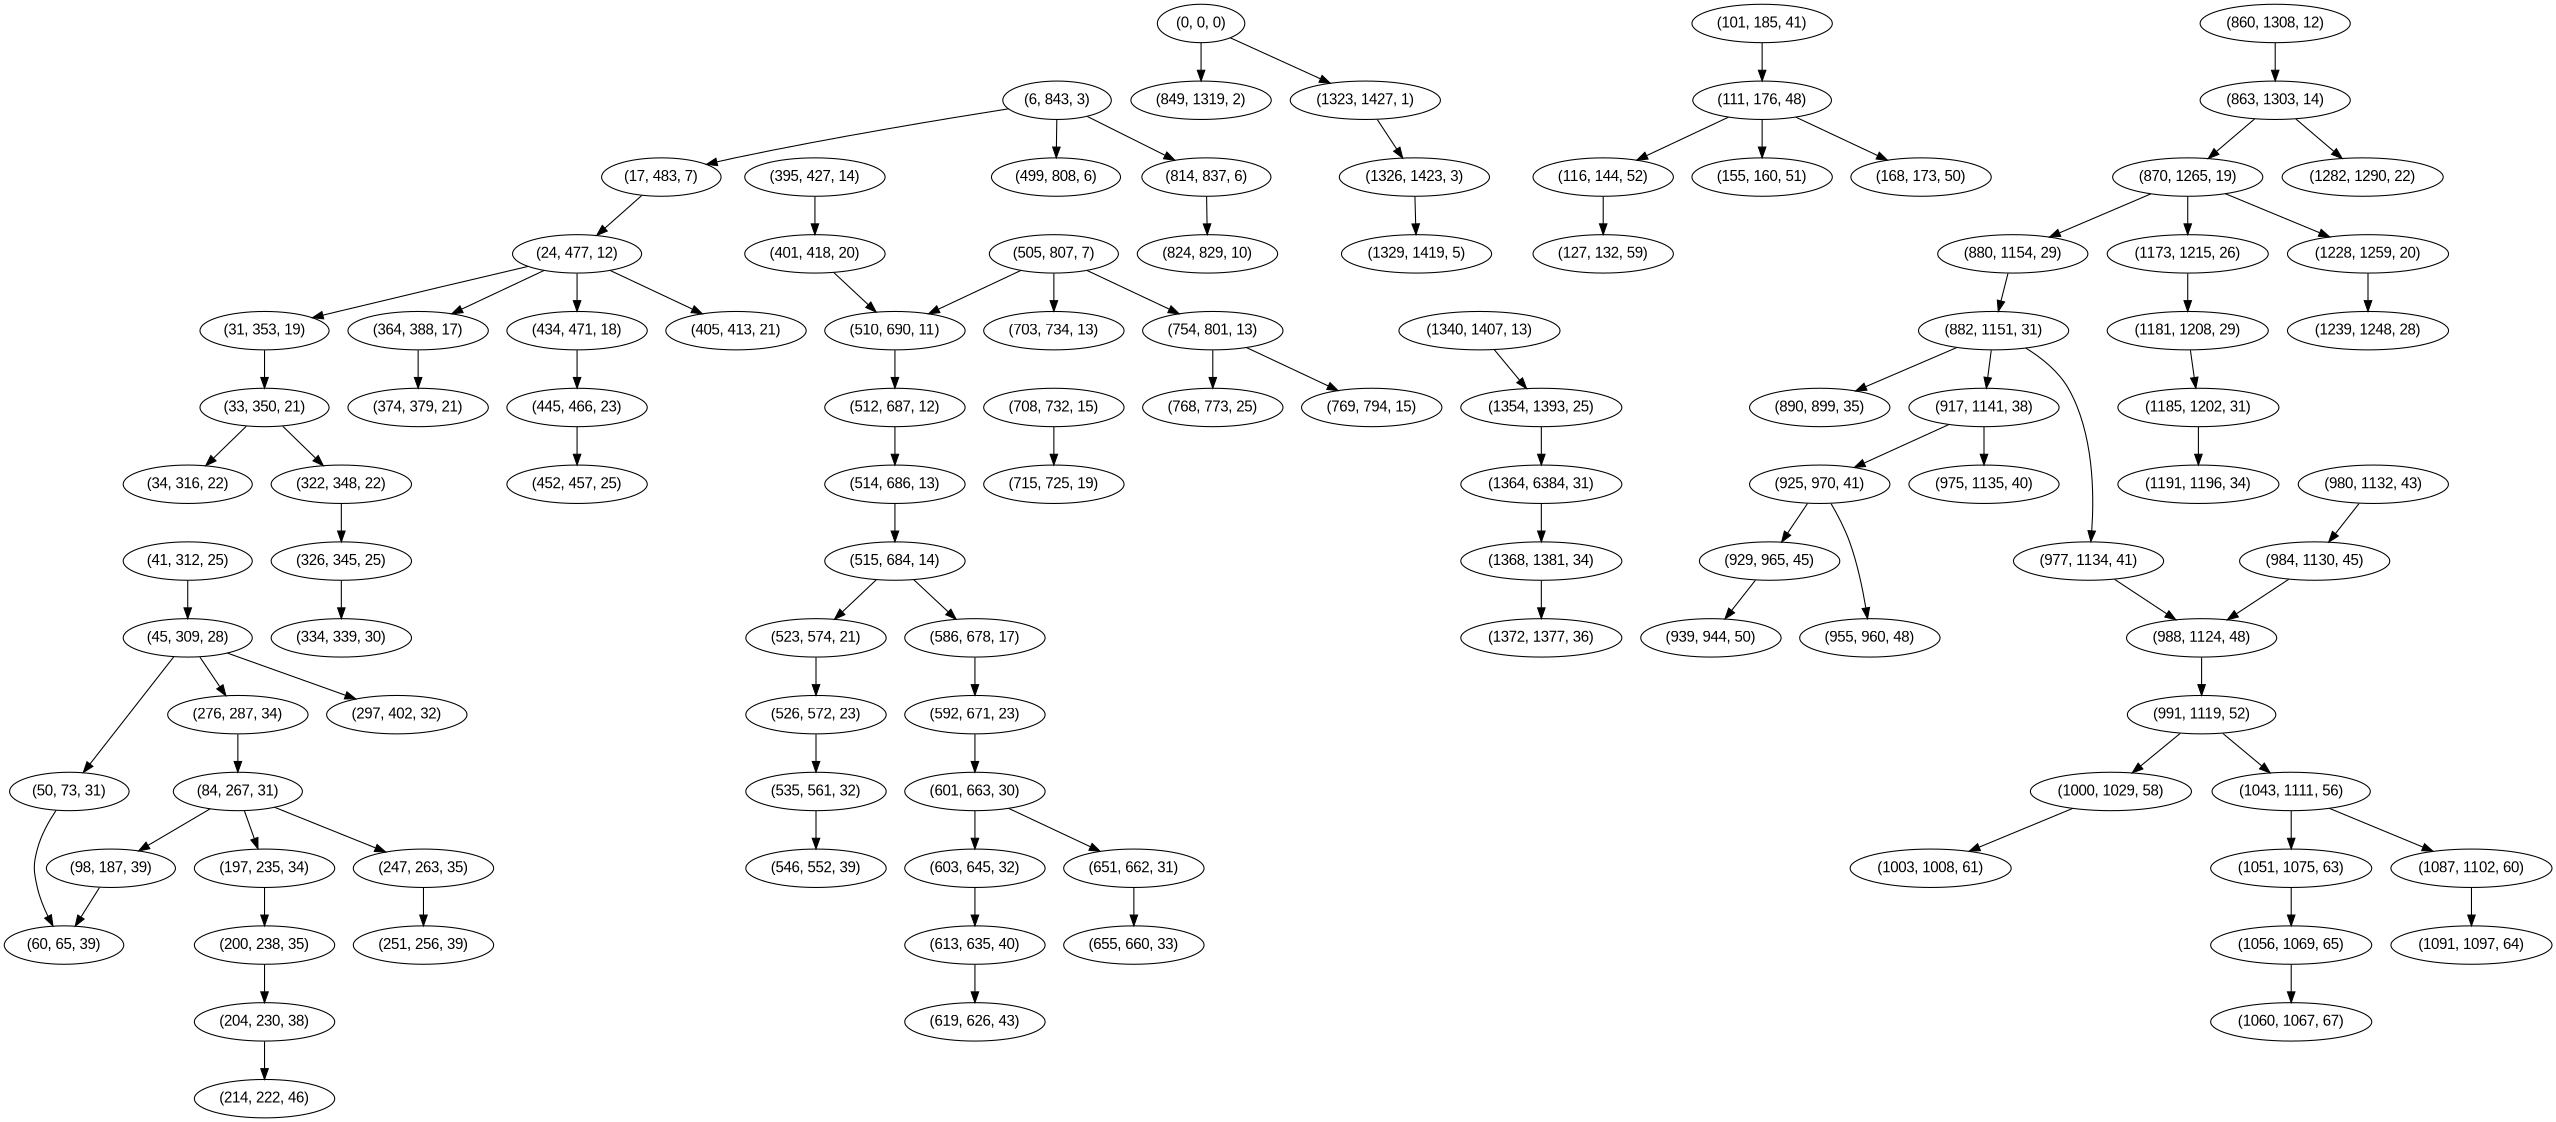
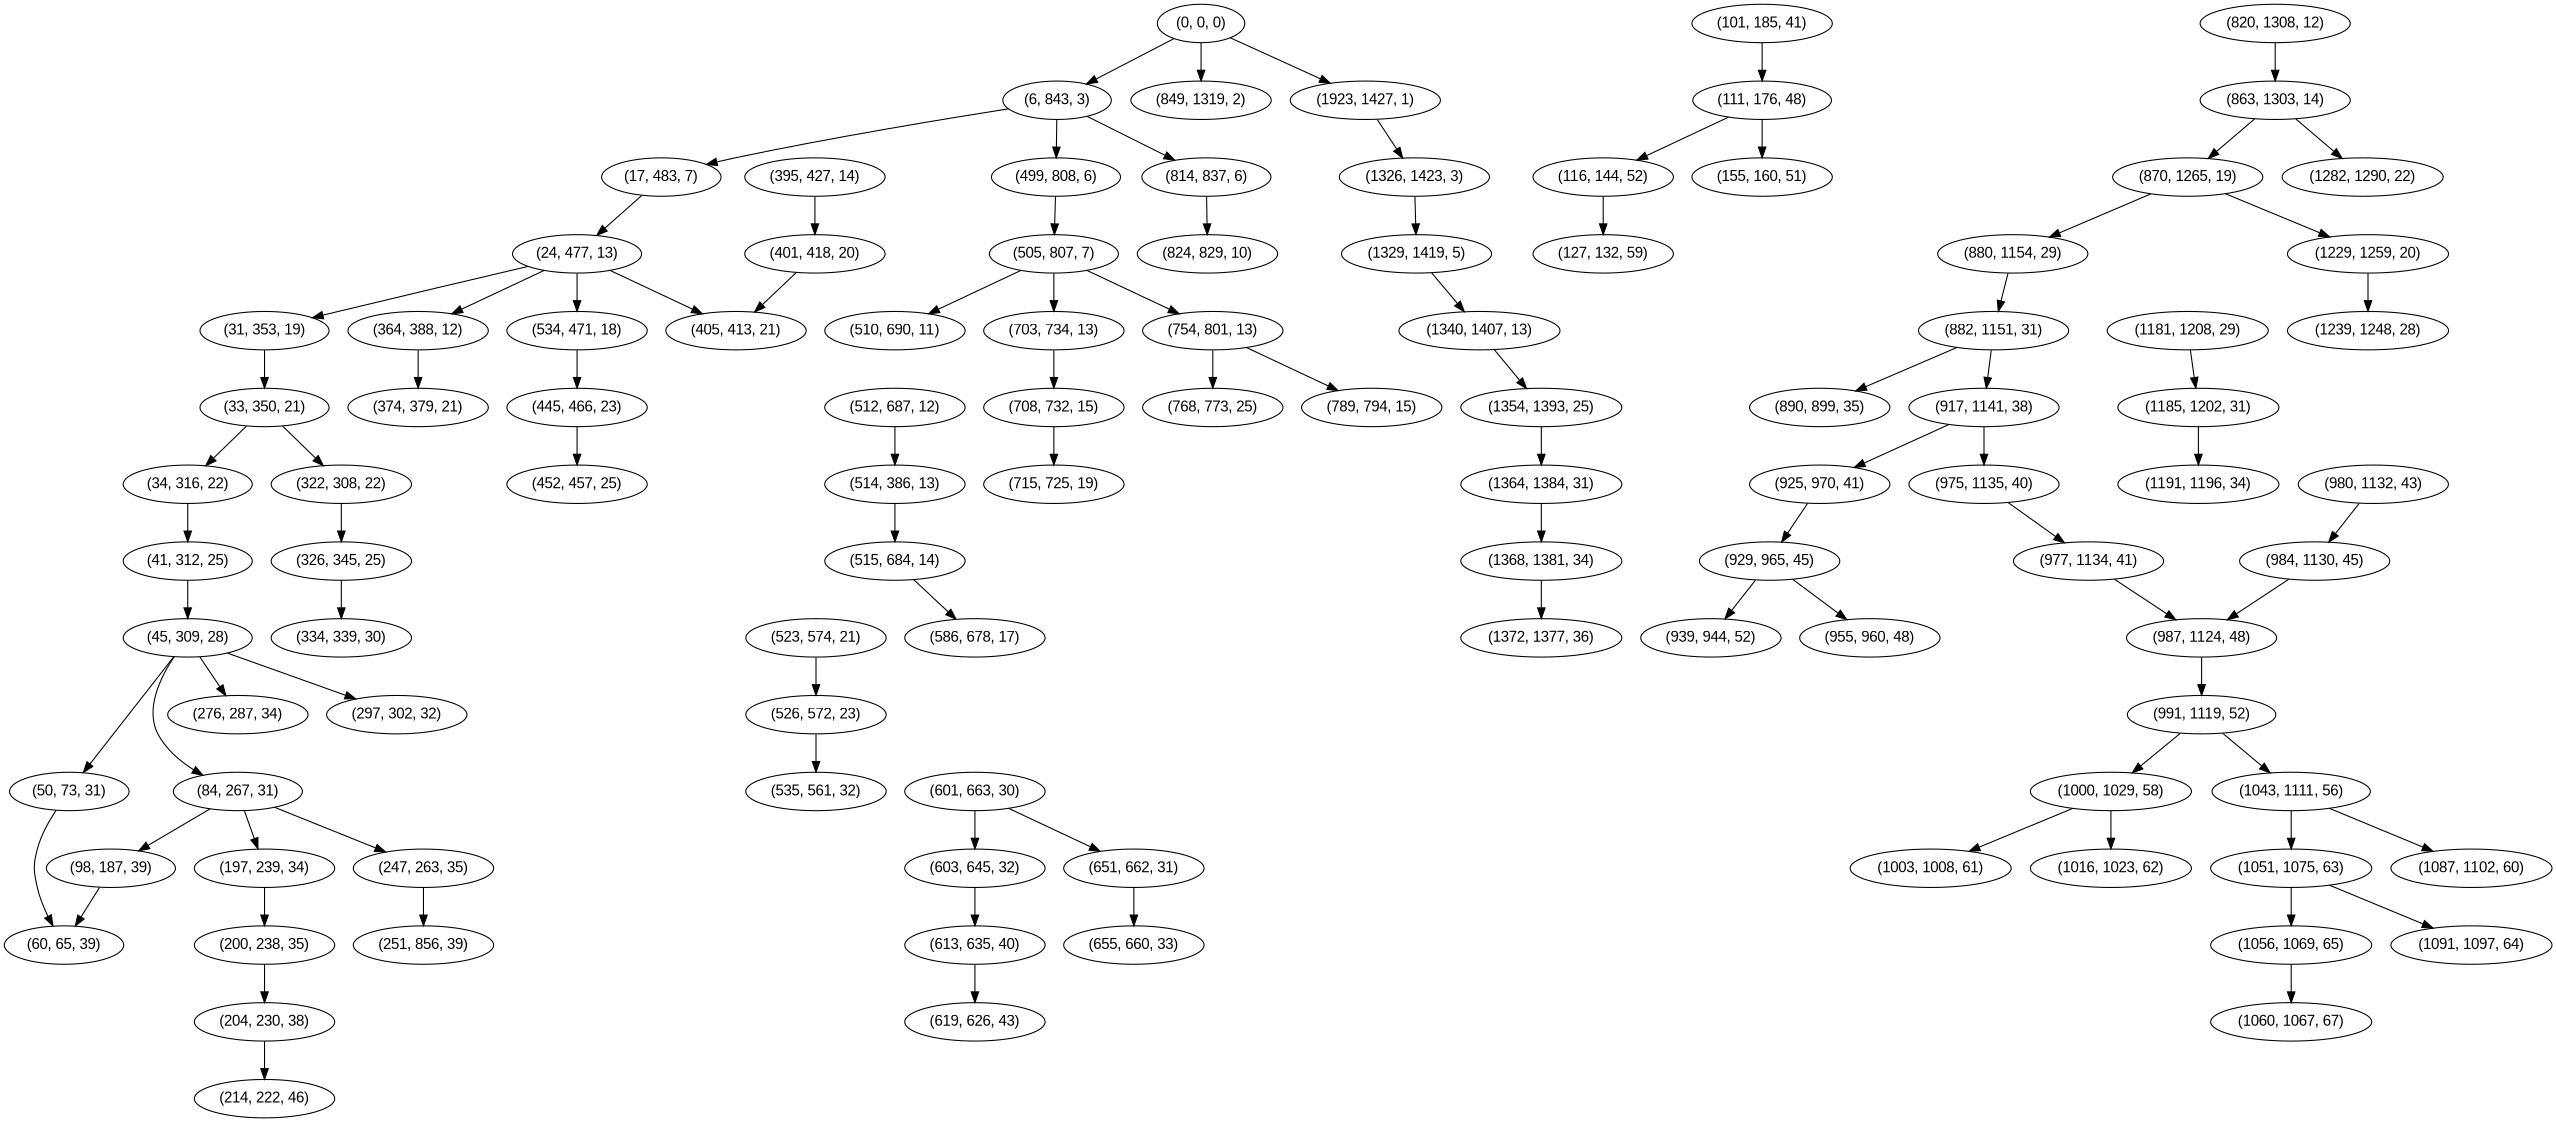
(2275, 23) -> (2275, 23)
none -> (1135, 59)
(1365, 100) -> (1365, 100)
(1921, 177) -> none
none -> (1055, 210)
(577, 254) -> (577, 254)
(2188, 254) -> none
(2368, 254) -> (2368, 254)
none -> (1445, 288)
(851, 289) -> (779, 289)
(418, 331) -> (418, 331)
(577, 331) -> (577, 331)
(895, 364) -> none
none -> (1054, 364)
(1372, 407) -> (1372, 407)
(2084, 429) -> (2032, 520)
(341, 484) -> (341, 484)
(895, 484) -> (895, 484)
(1541, 484) -> (1541, 484)
none -> (188, 517)
(1854, 554) -> (1815, 596)
(859, 596) -> none
(1711, 638) -> (1711, 638)
(2202, 638) -> (2202, 638)
(397, 715) -> (397, 715)
(975, 715) -> none
(238, 748) -> (154, 719)
(265, 868) -> (265, 868)
(816, 868) -> none
none -> (2111, 868)
(2471, 901) -> (2376, 905)
(423, 945) -> (423, 945)
